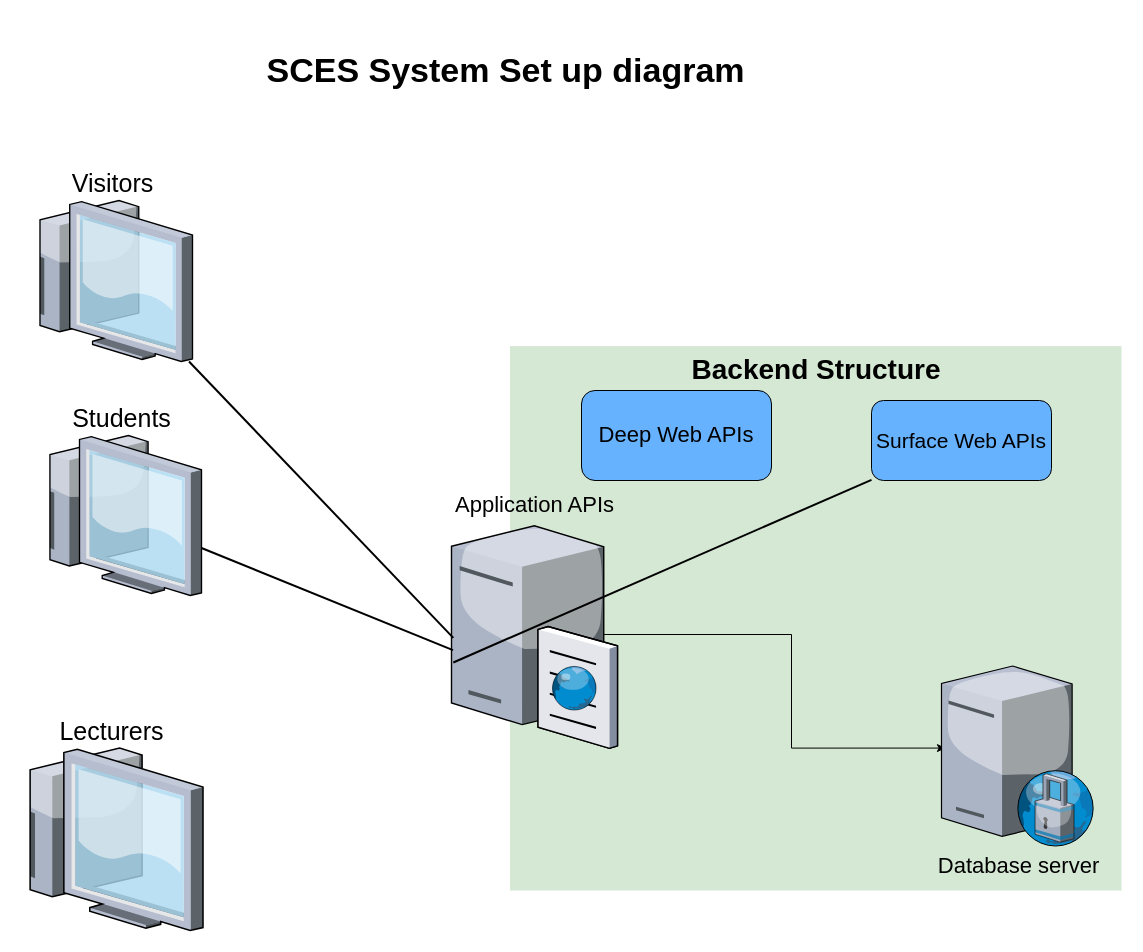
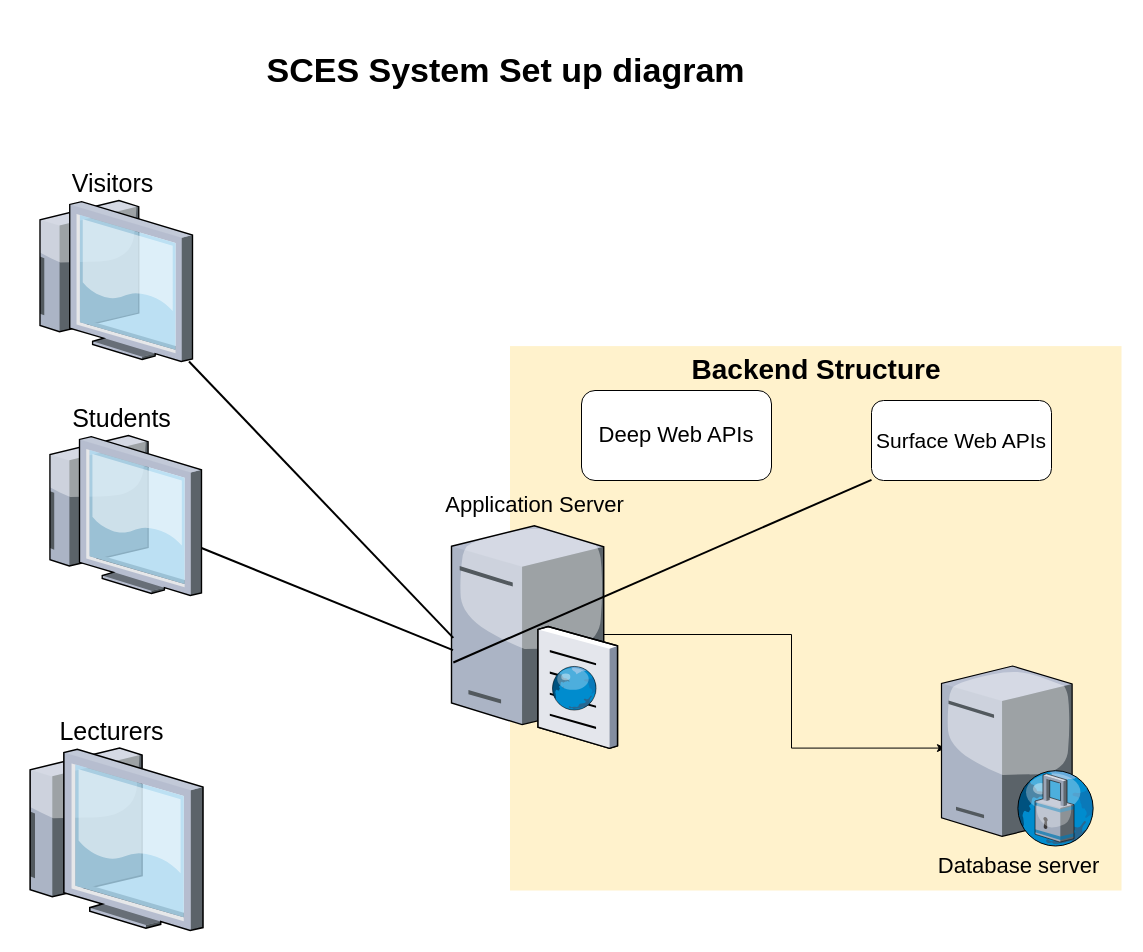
(677, 436) -> (677, 436)
(962, 441) -> (962, 441)
(535, 509) -> (535, 509)
(816, 618) -> (816, 618)
